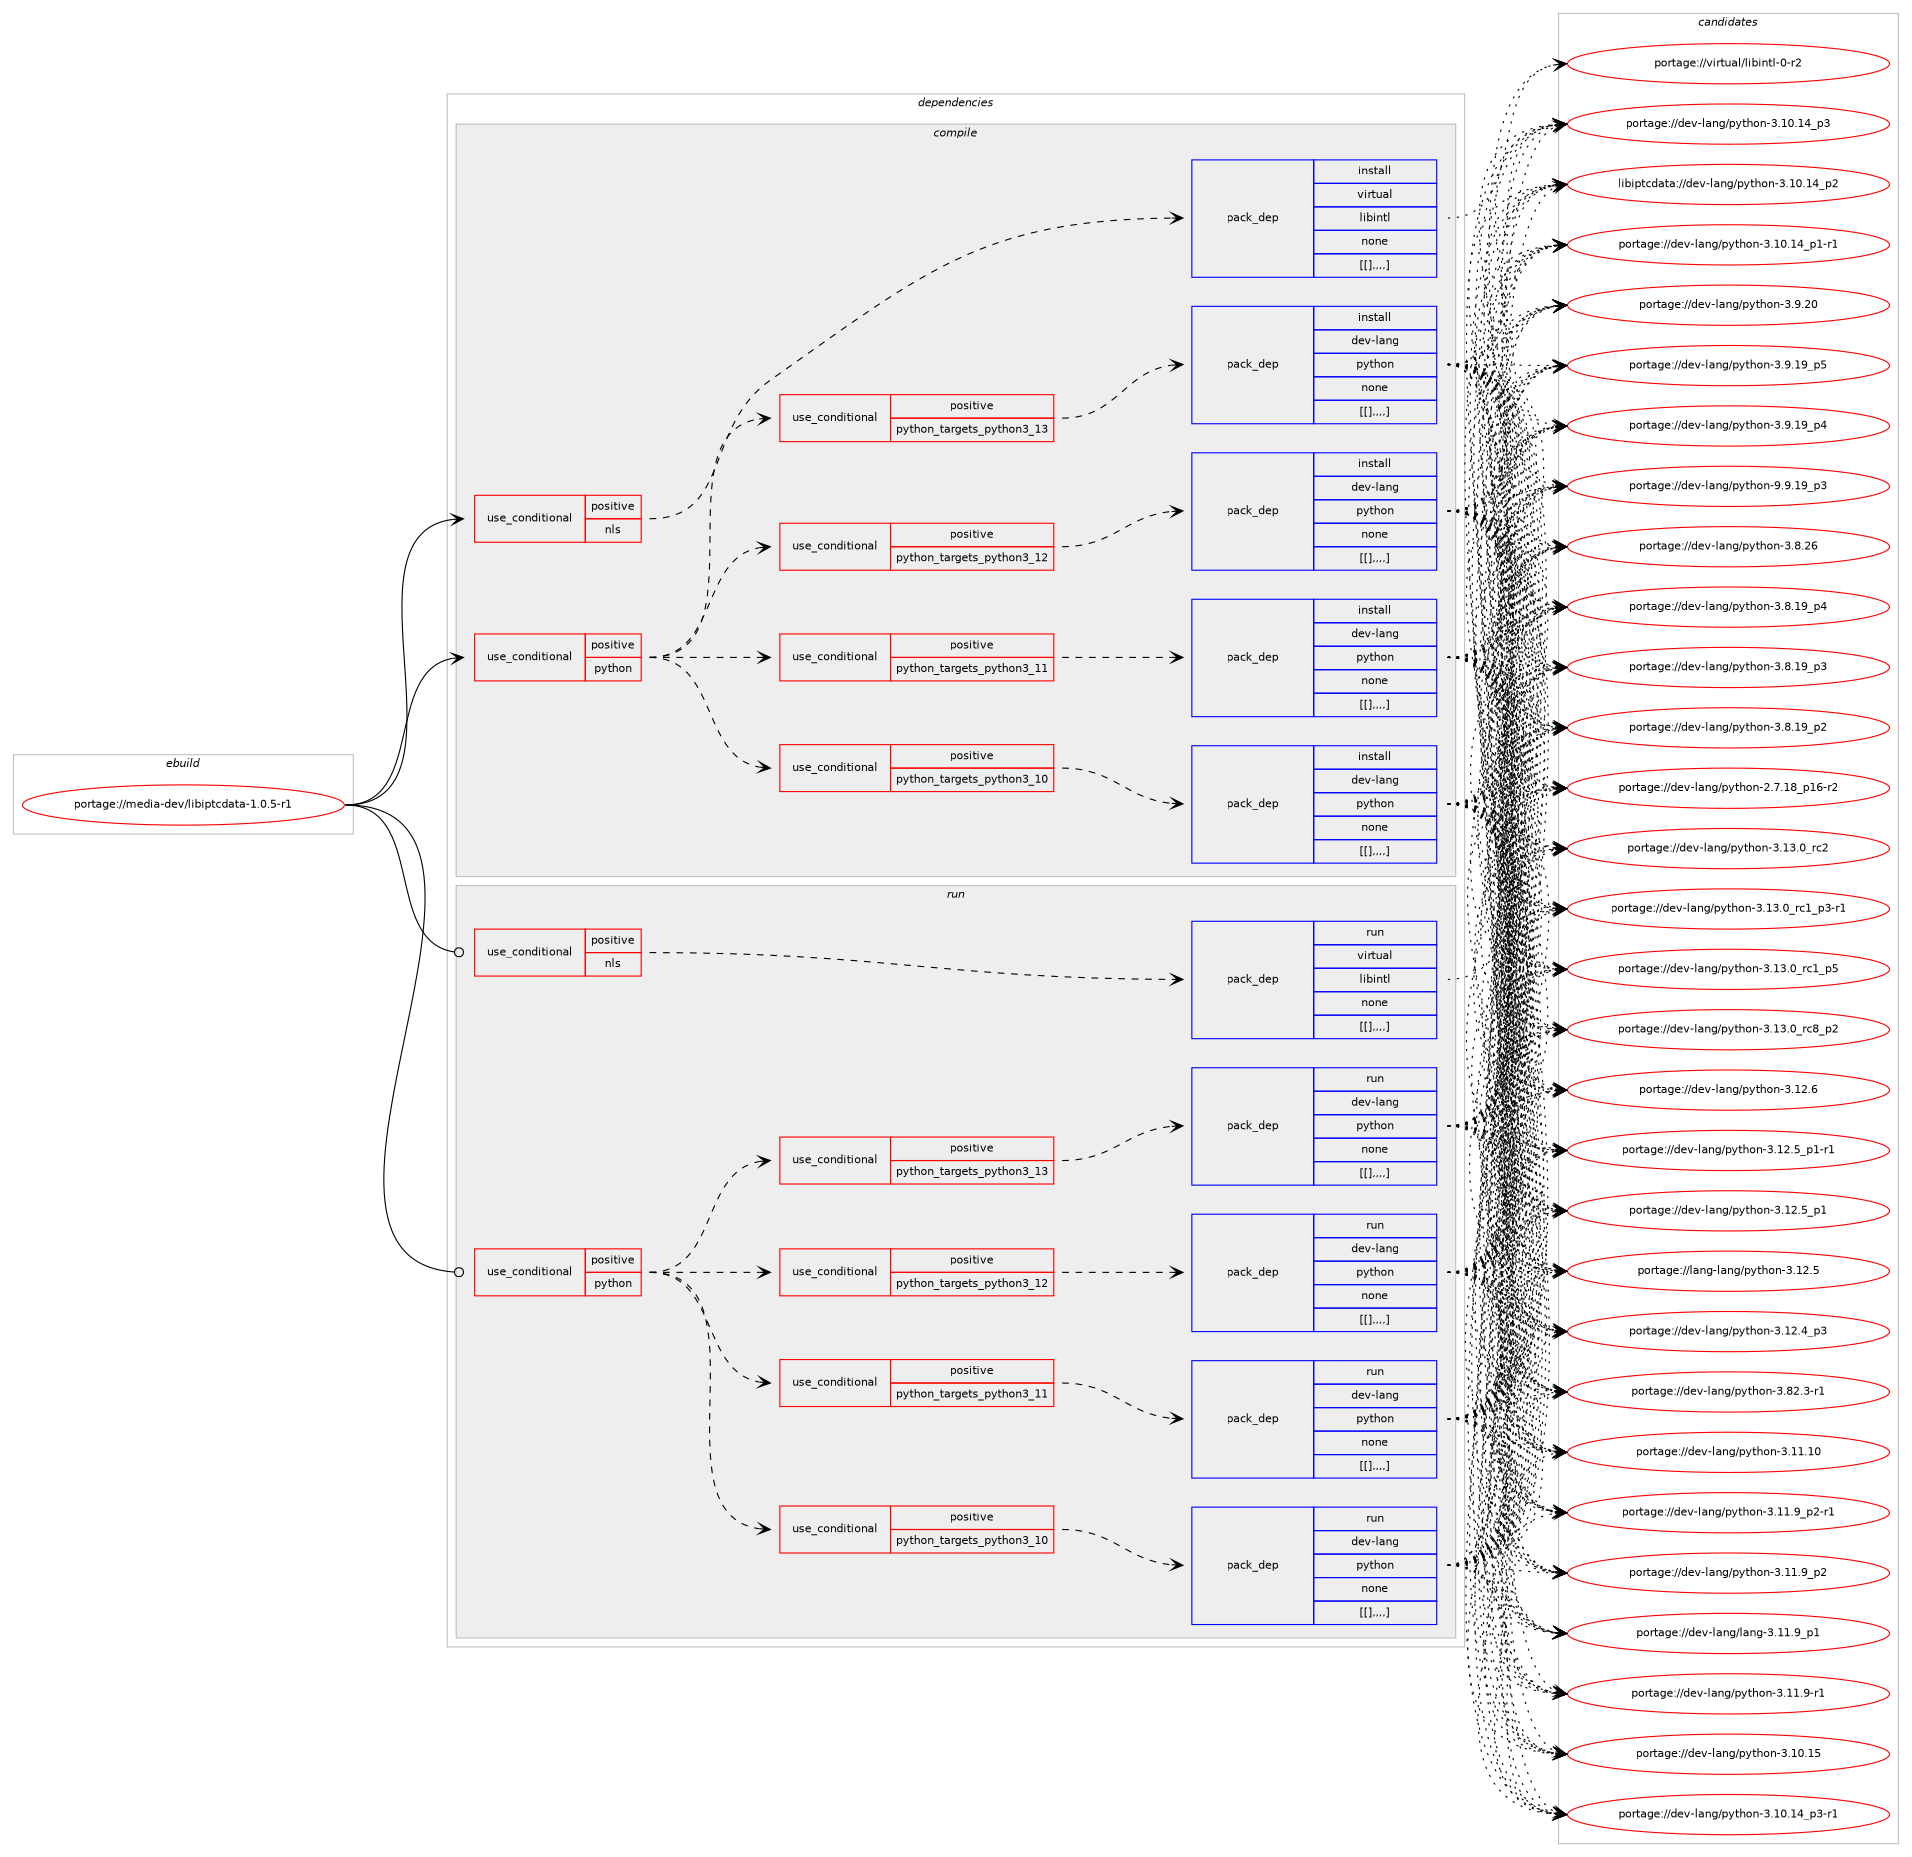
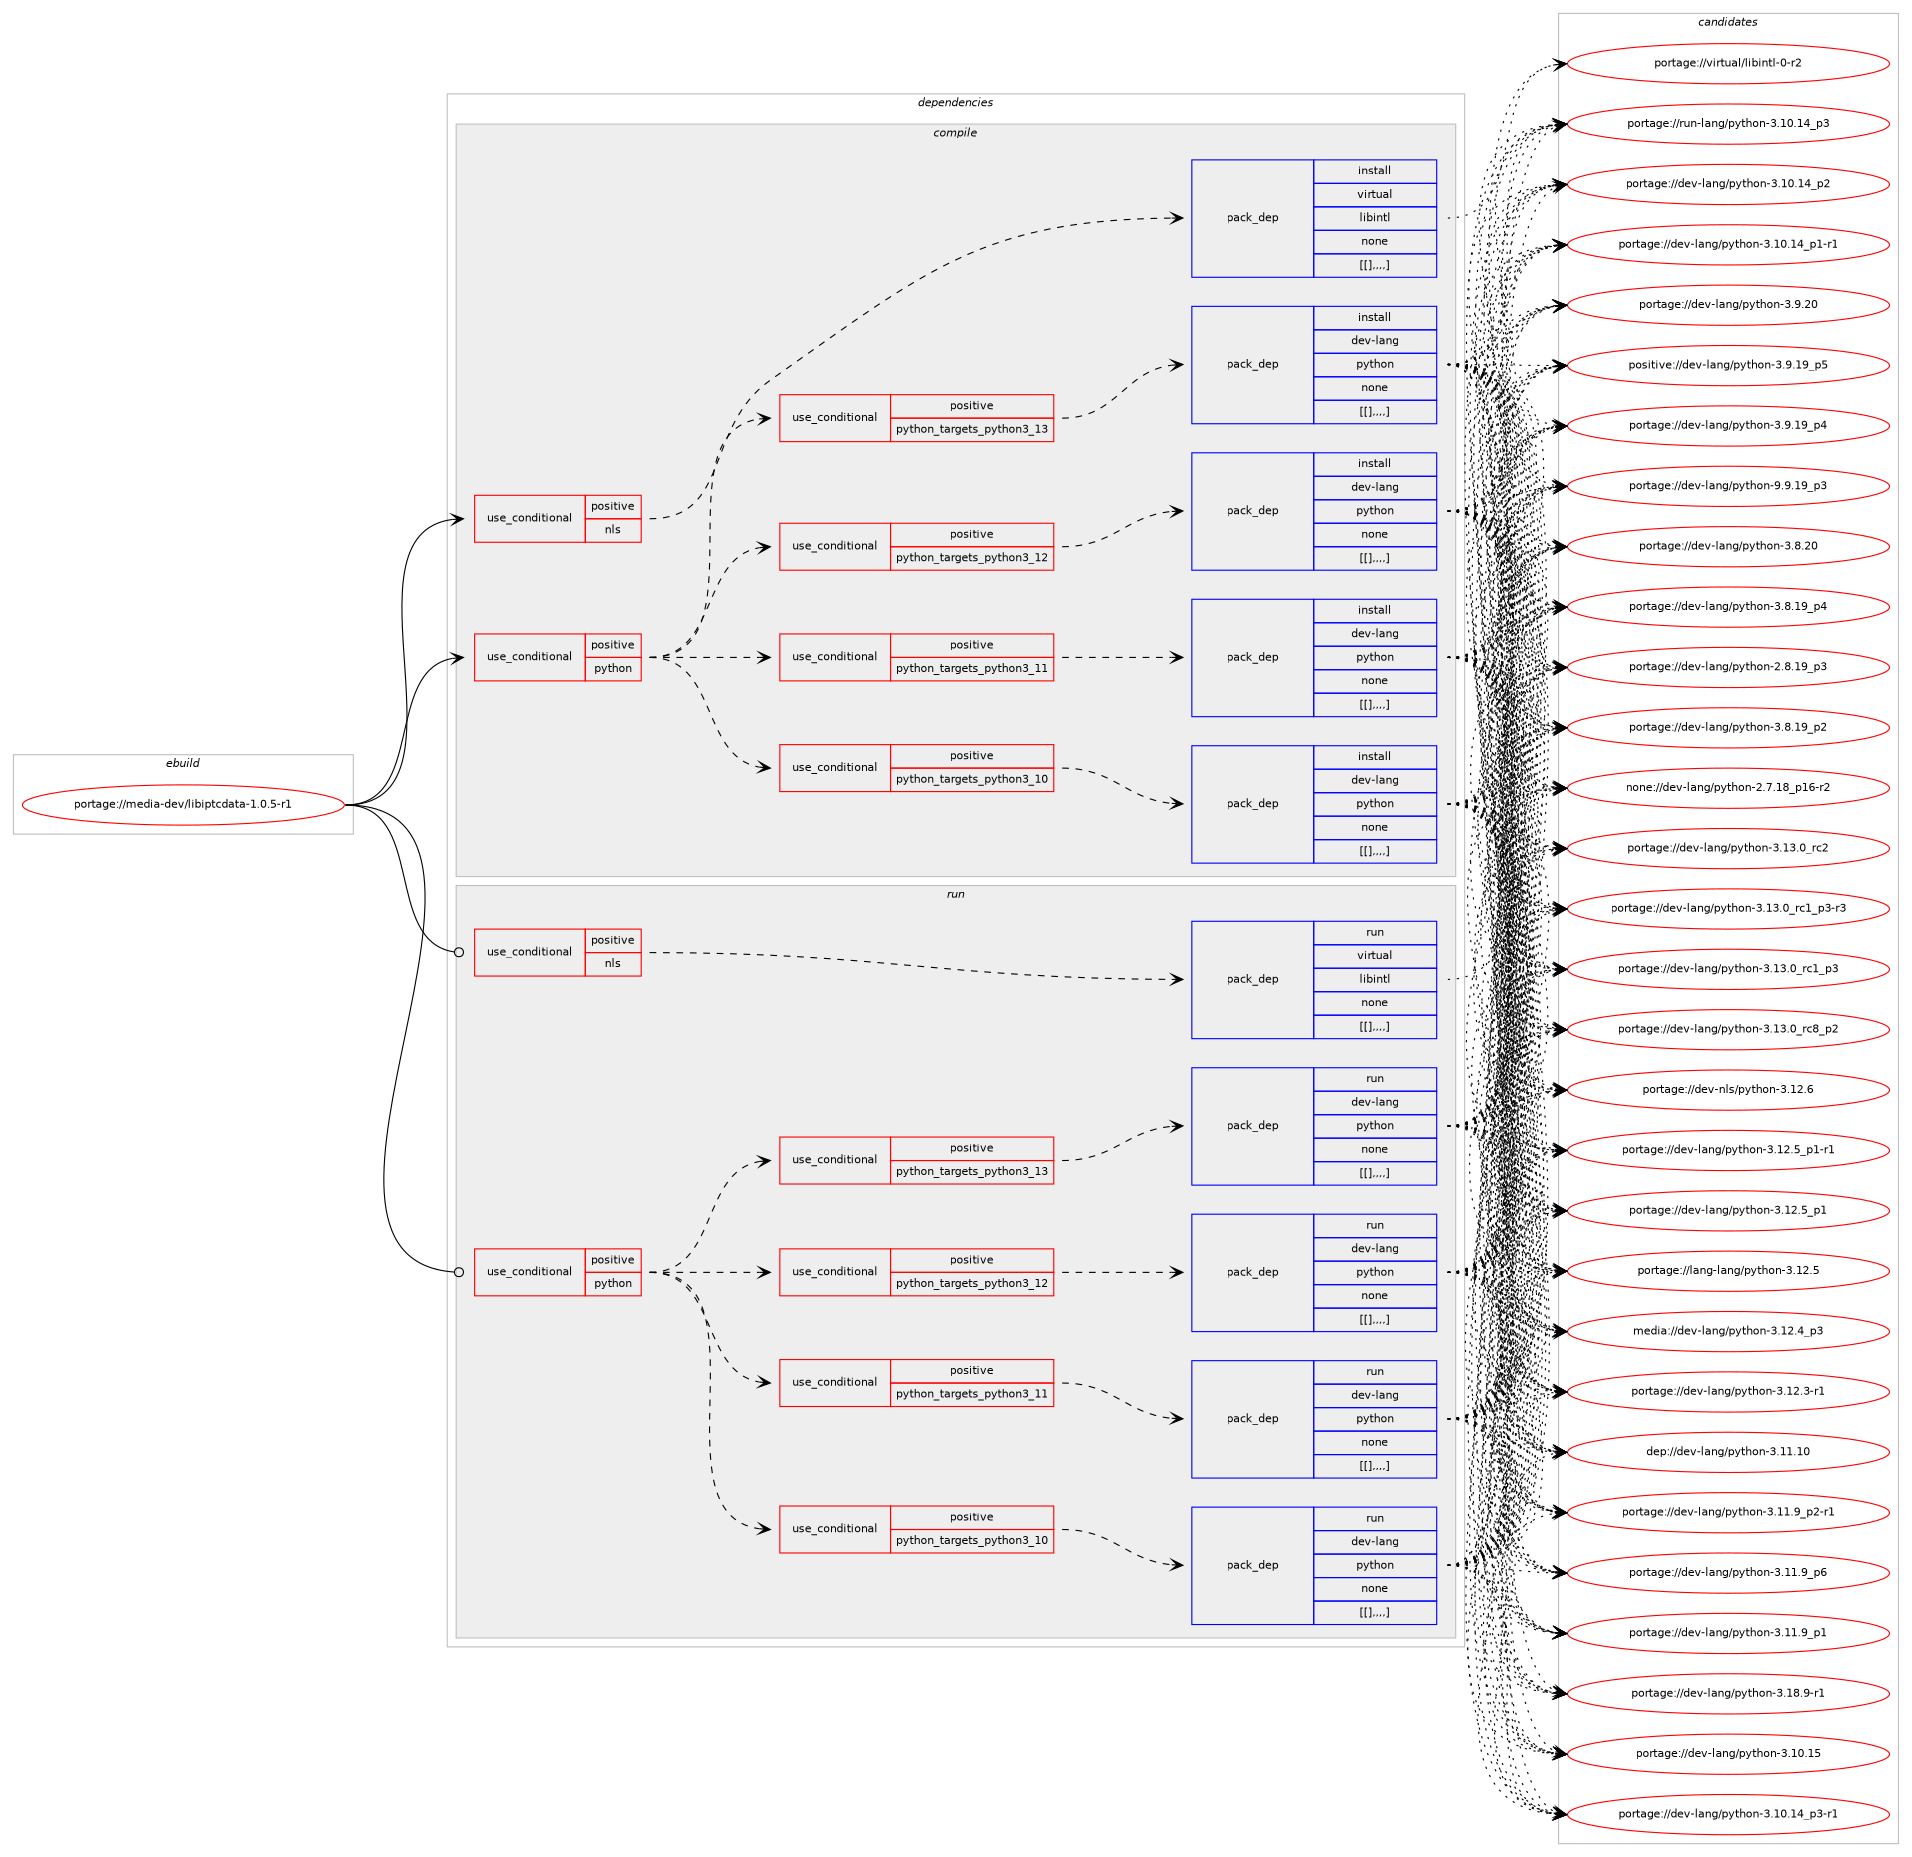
(1729, 124) -> (1729, 124)
(1729, 184) -> (1729, 184)
(1729, 366) -> (1729, 366)
(1729, 547) -> (1729, 547)
(1729, 667) -> (1729, 667)
(1729, 788) -> (1729, 788)
(1729, 909) -> (1729, 909)
(1729, 969) -> (1729, 969)
(1729, 1090) -> (1729, 1090)
(1729, 1332) -> (1729, 1332)
(1729, 1392) -> (1729, 1392)
(1729, 1452) -> (1729, 1452)
(1729, 1573) -> (1729, 1573)
(1729, 1633) -> (1729, 1633)
(1729, 1694) -> (1729, 1694)
